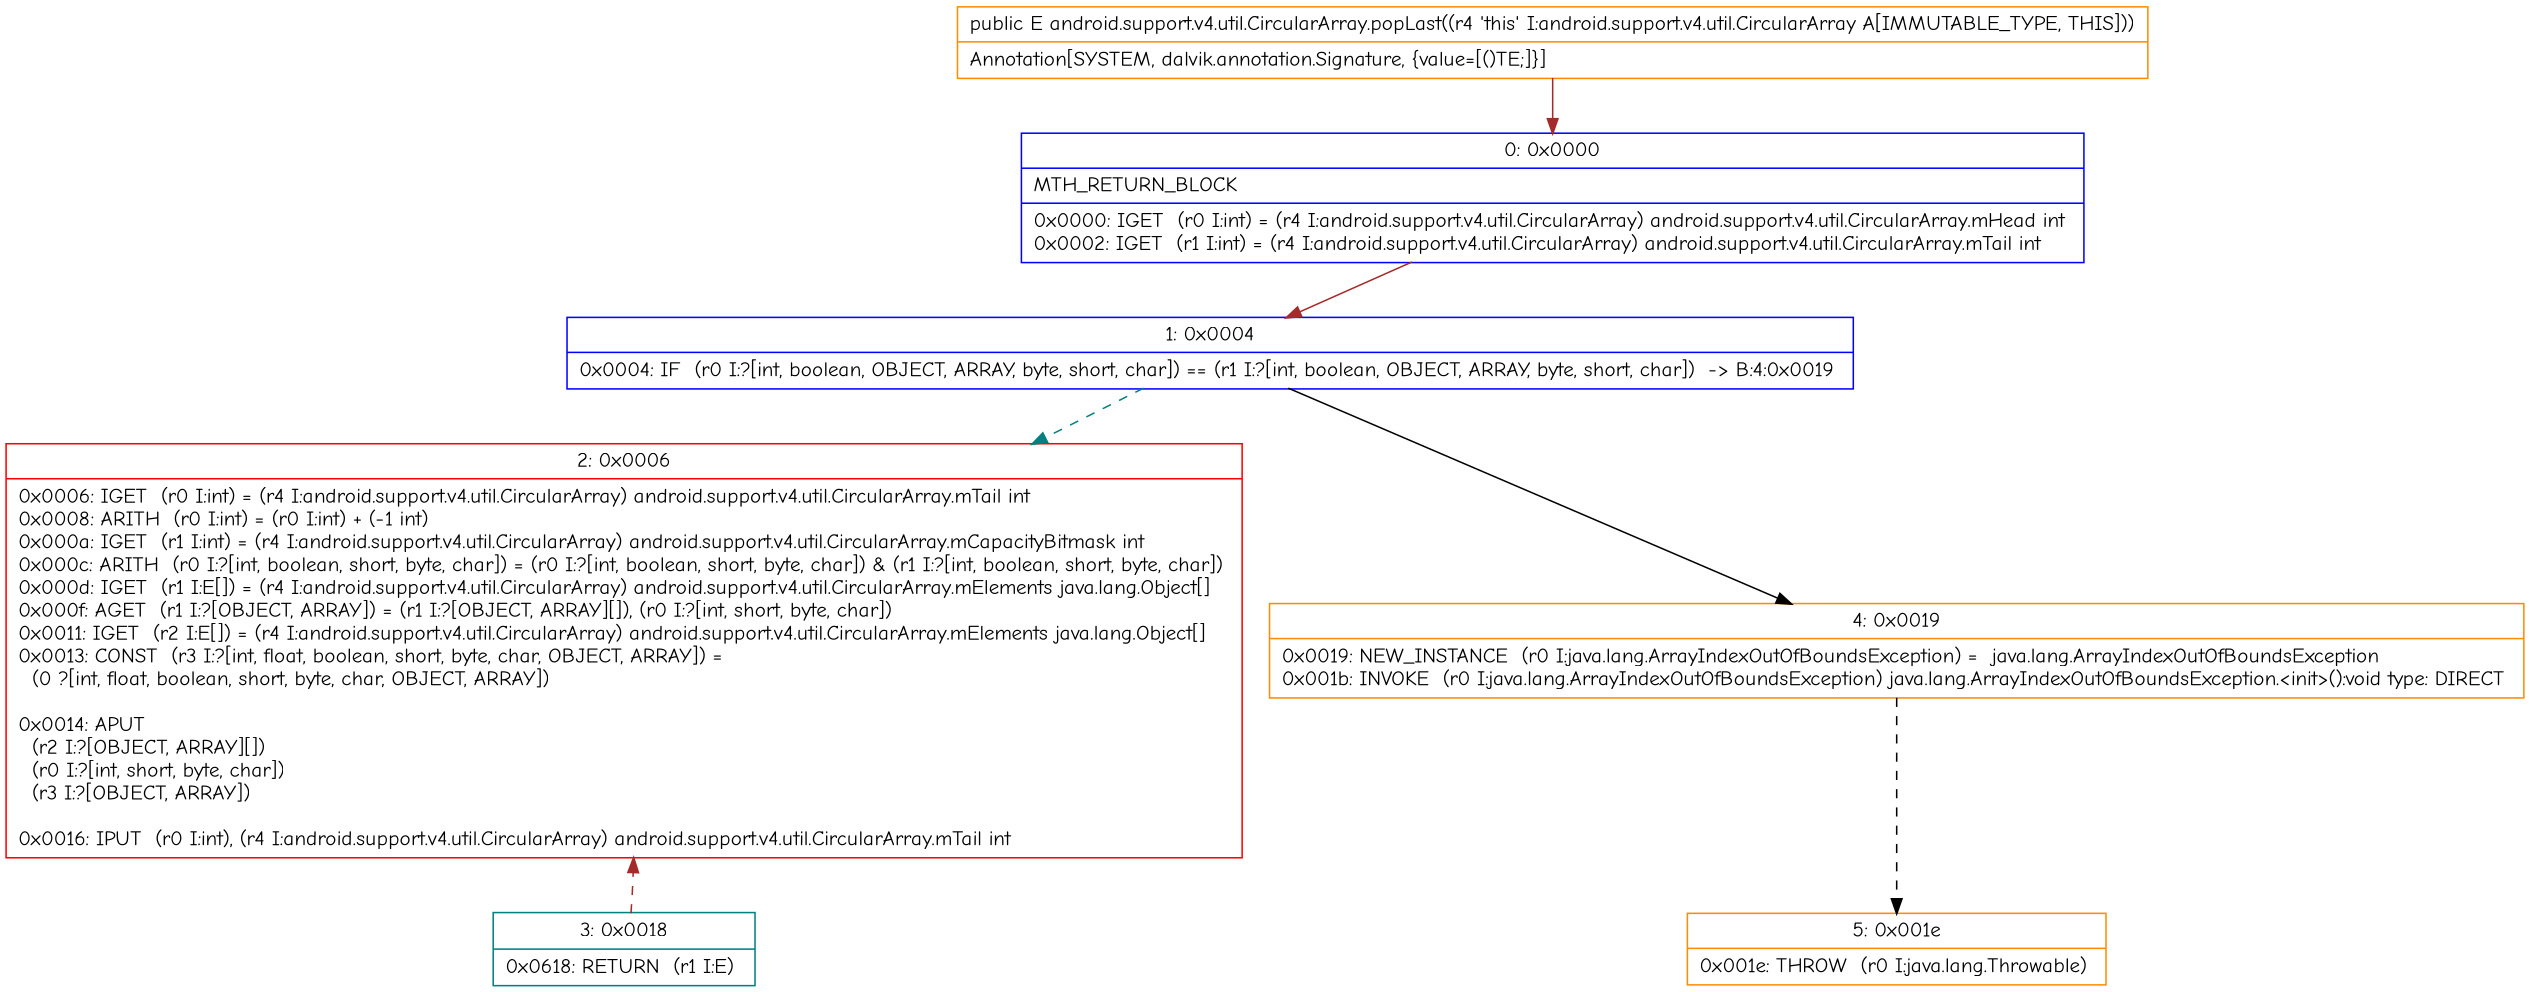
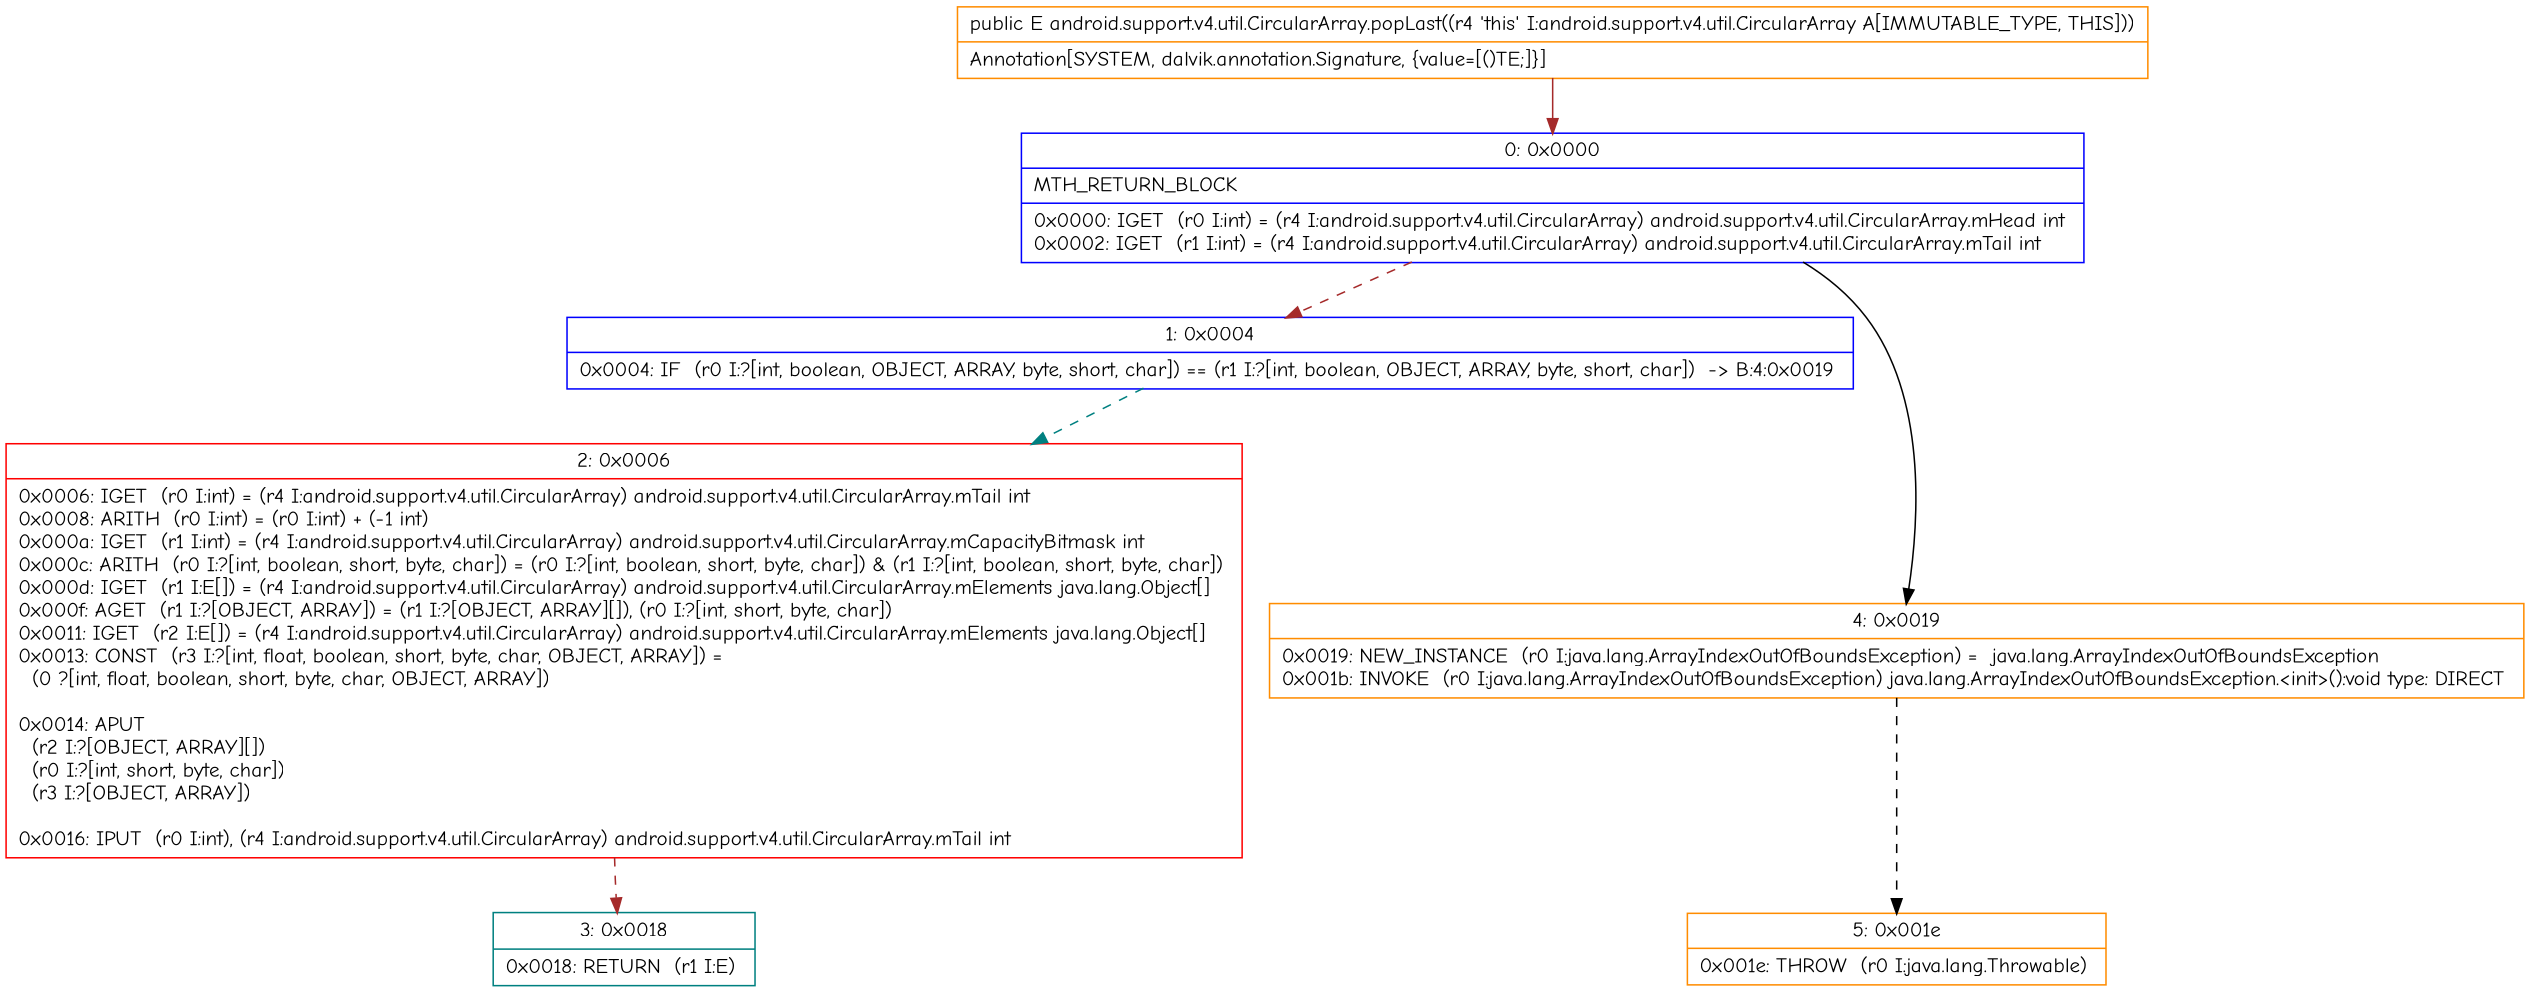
(1356, 287) -> (1356, 287)
(1533, 493) -> (1906, 407)
(632, 893) -> (615, 878)
(623, 967) -> (624, 967)
